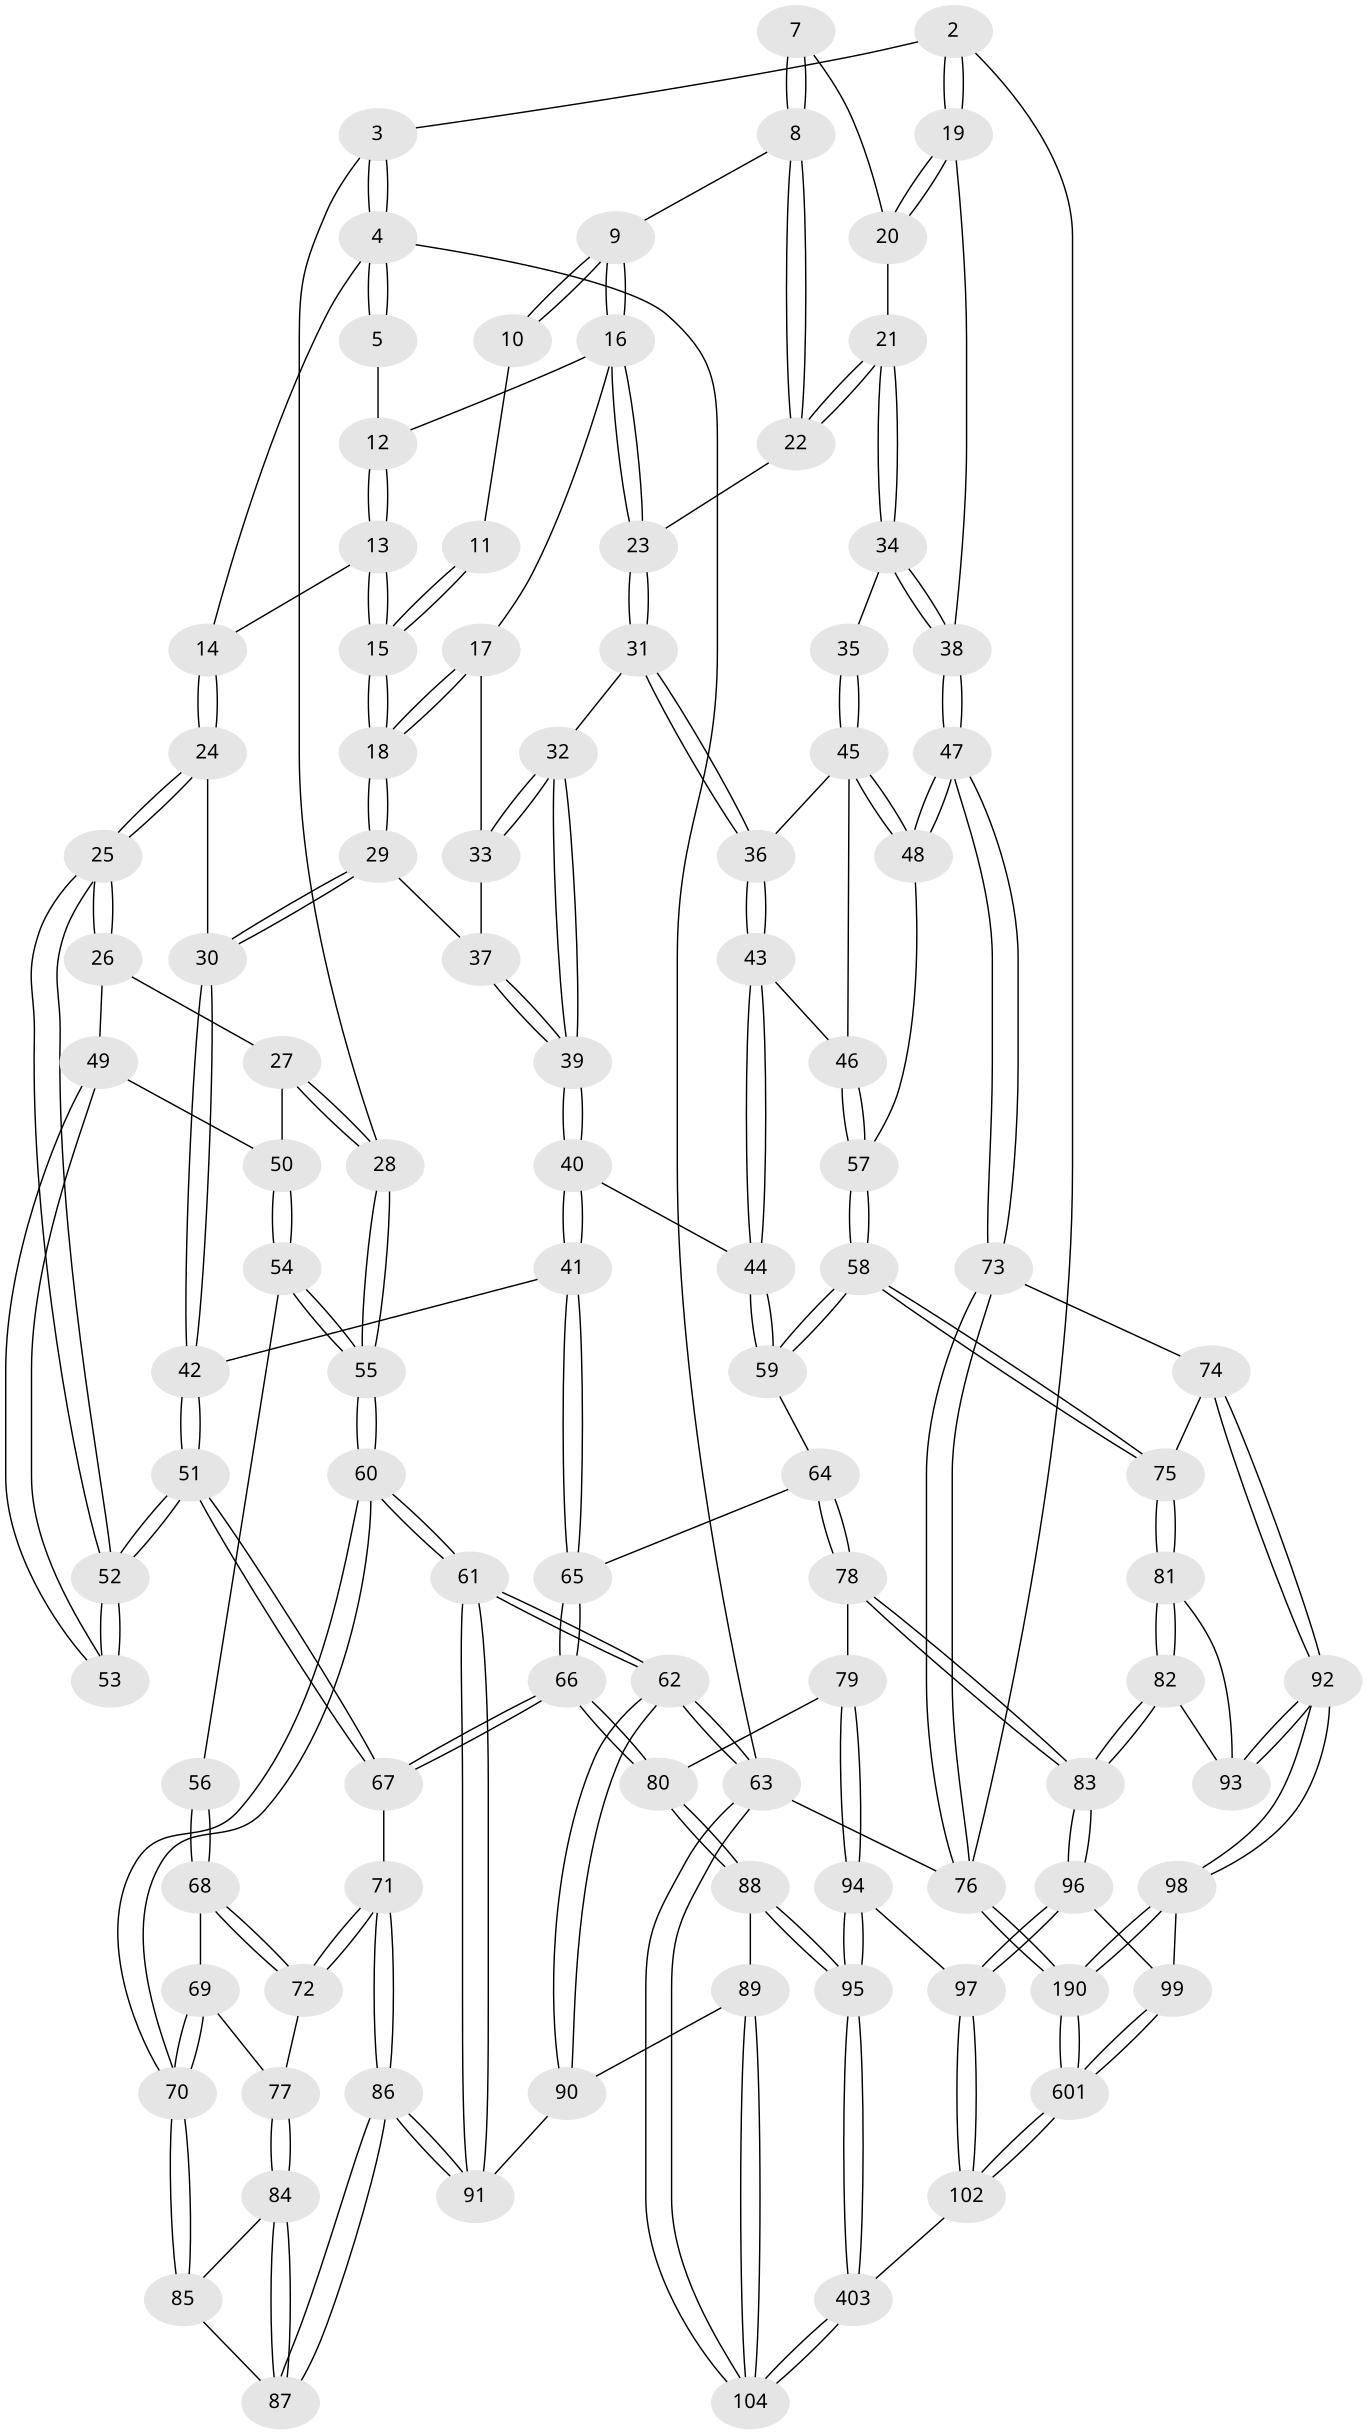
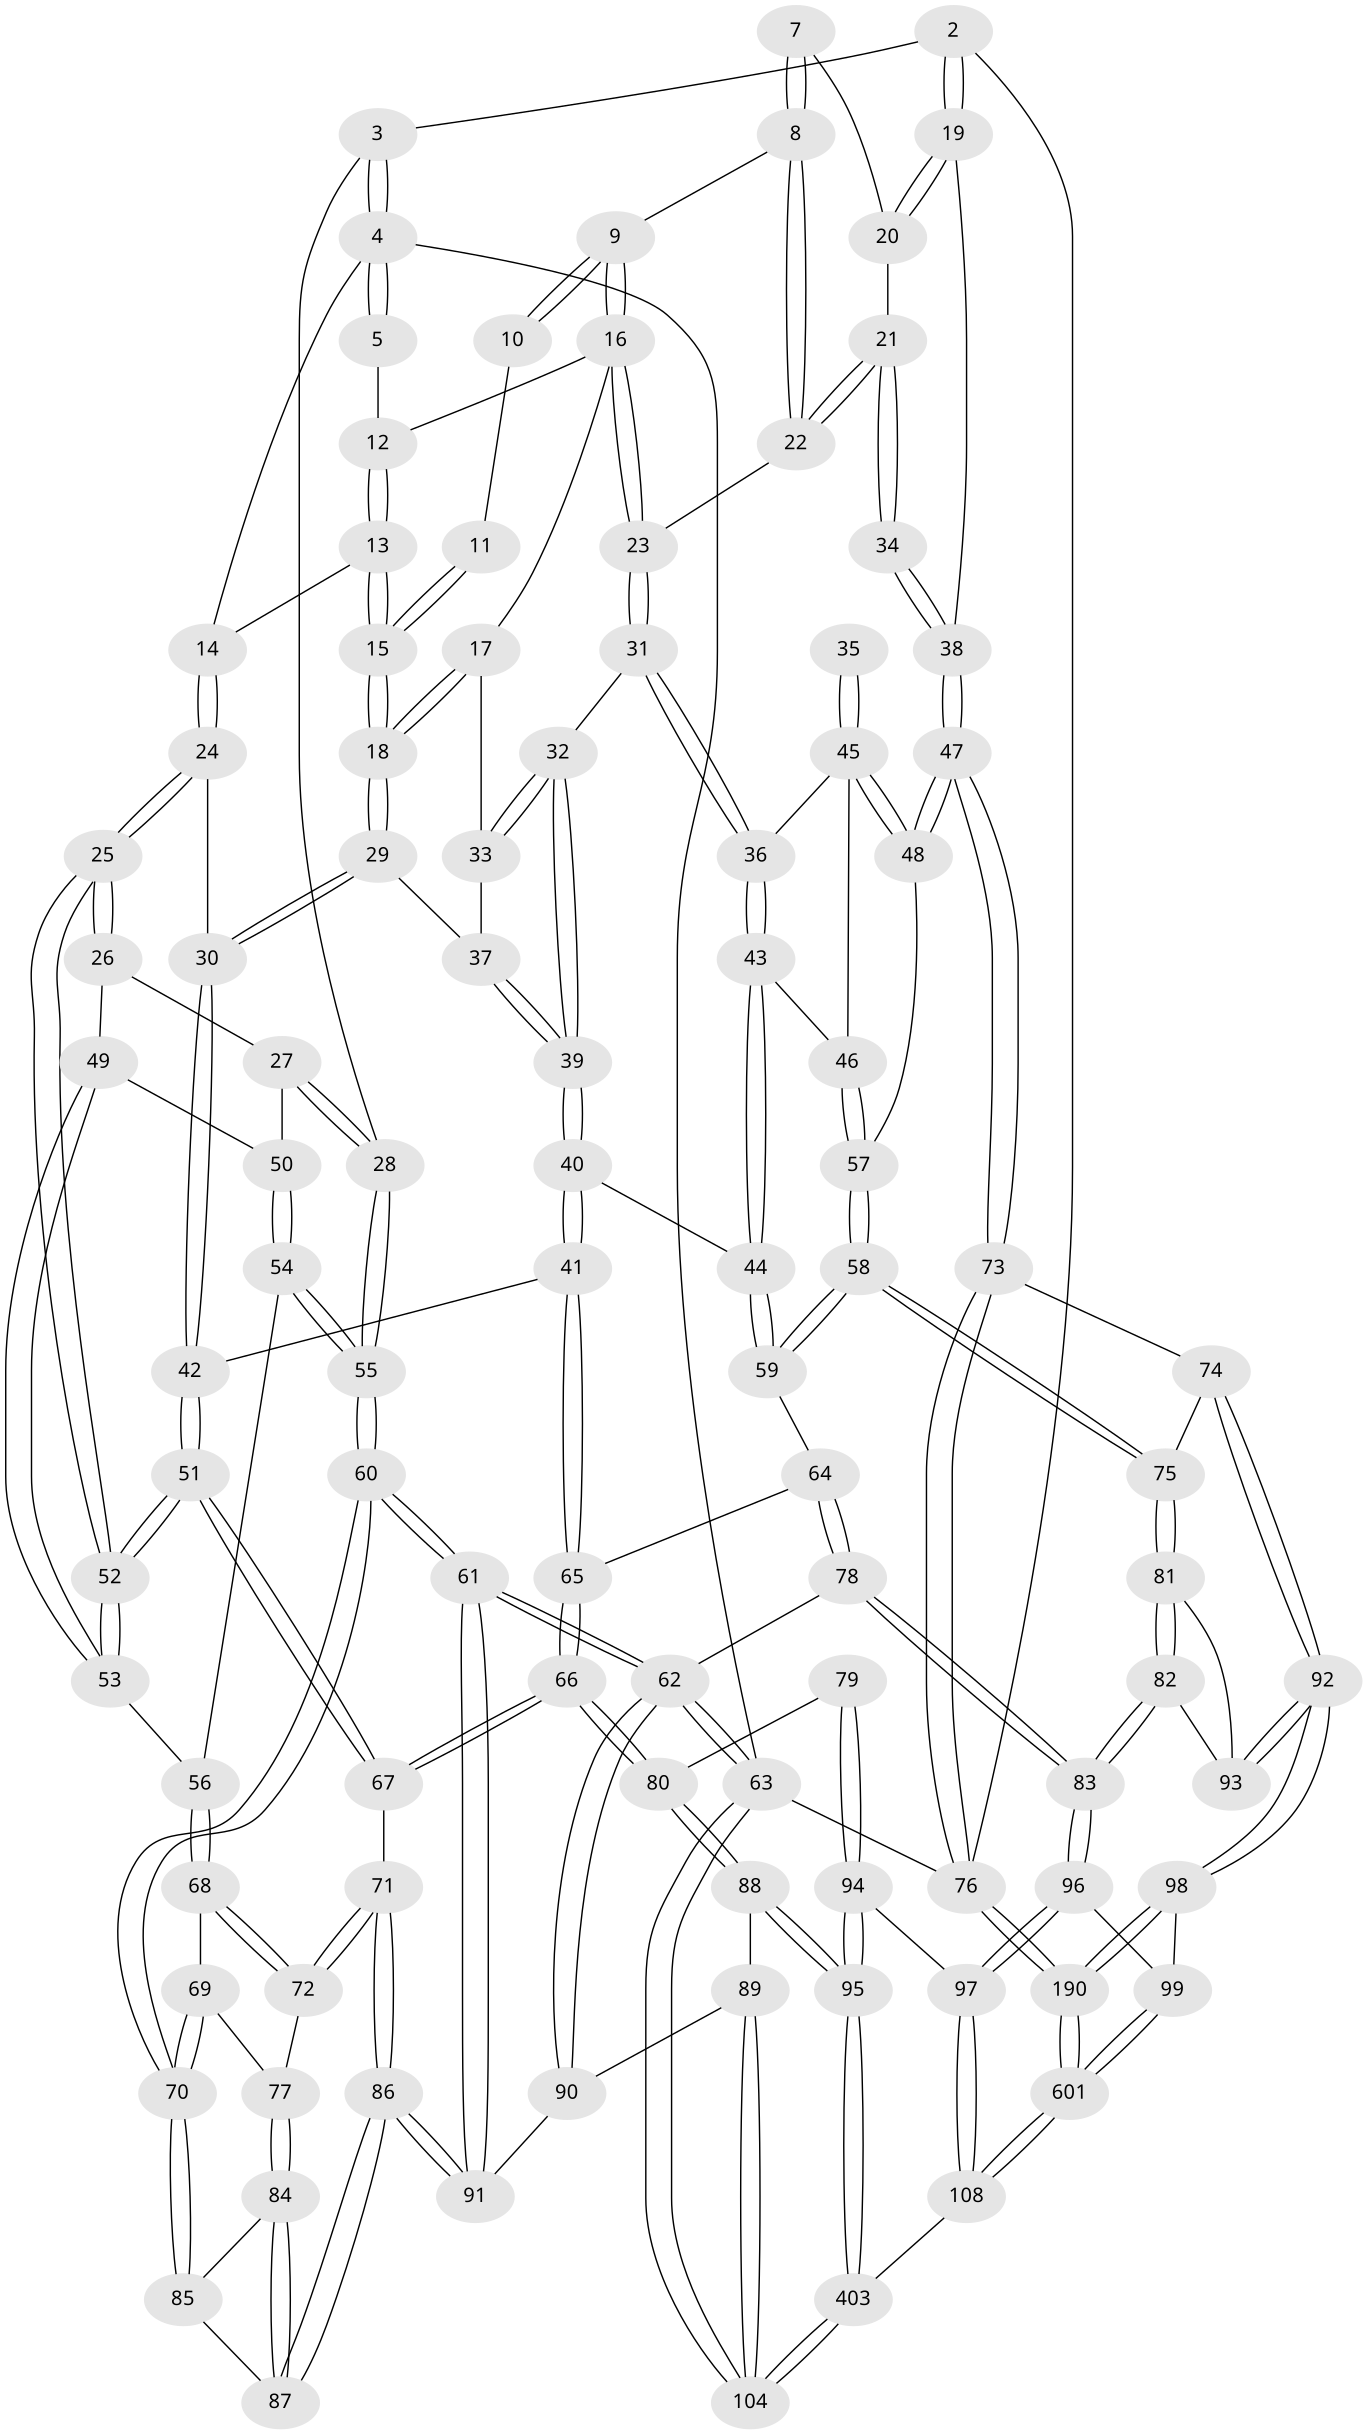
(869, 598) -> none
(848, 1630) -> (759, 1630)
none -> (155, 1733)
(967, 2197) -> (967, 2197)
